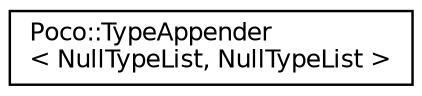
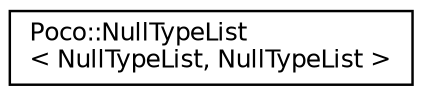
(211, 48) -> (211, 48)
